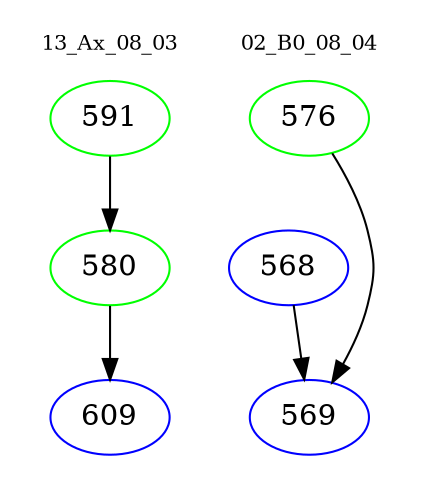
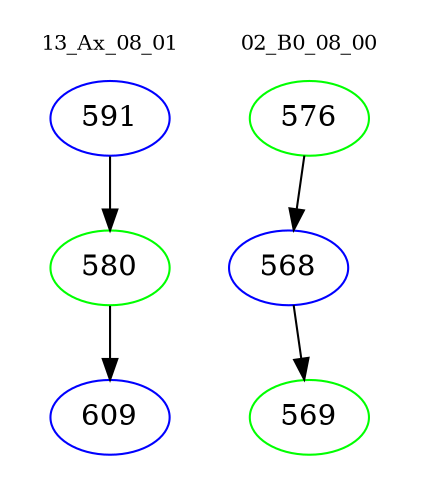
(110, 45) -> (110, 45)
(309, 45) -> (309, 45)
(110, 118) -> (110, 118)
(373, 257) -> (301, 182)
(309, 417) -> (309, 417)
